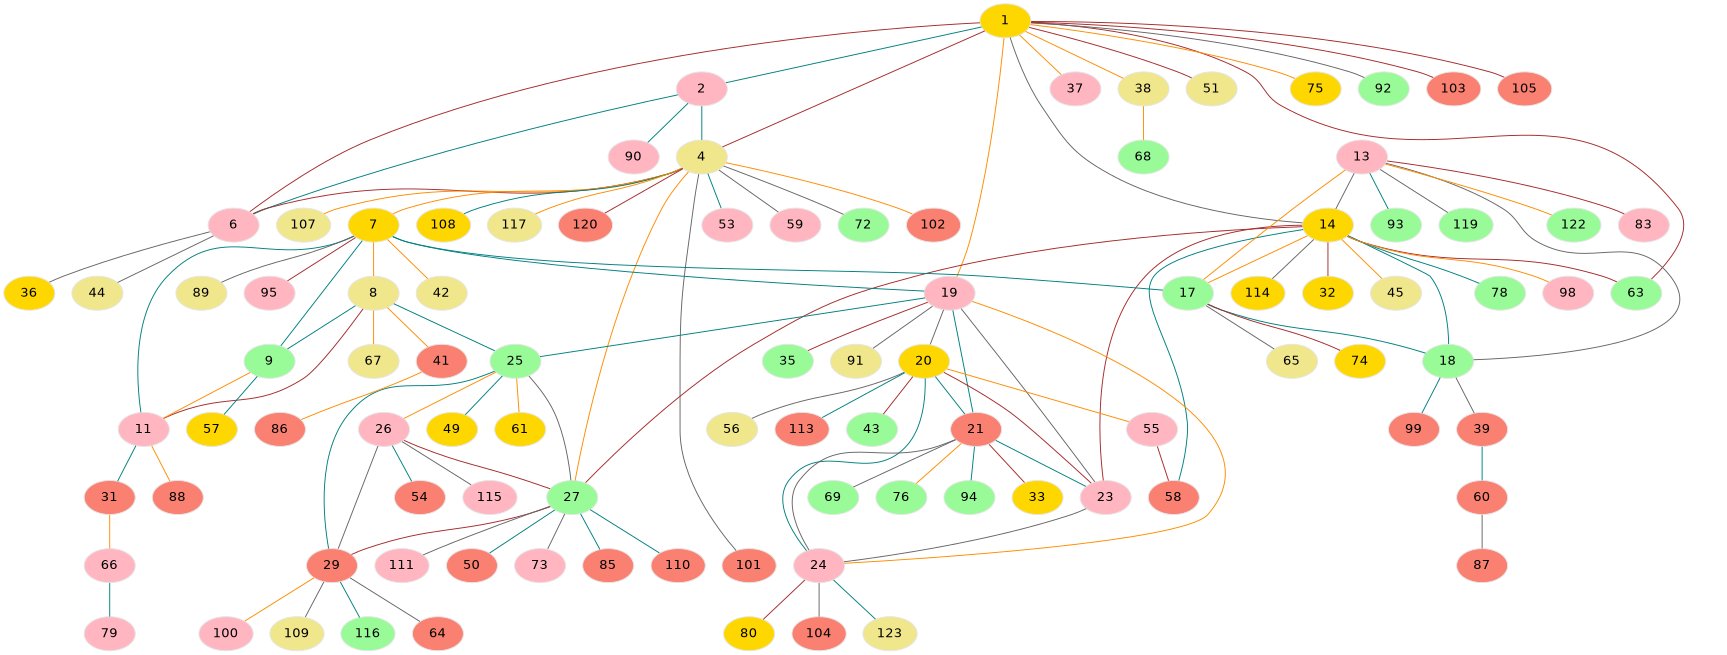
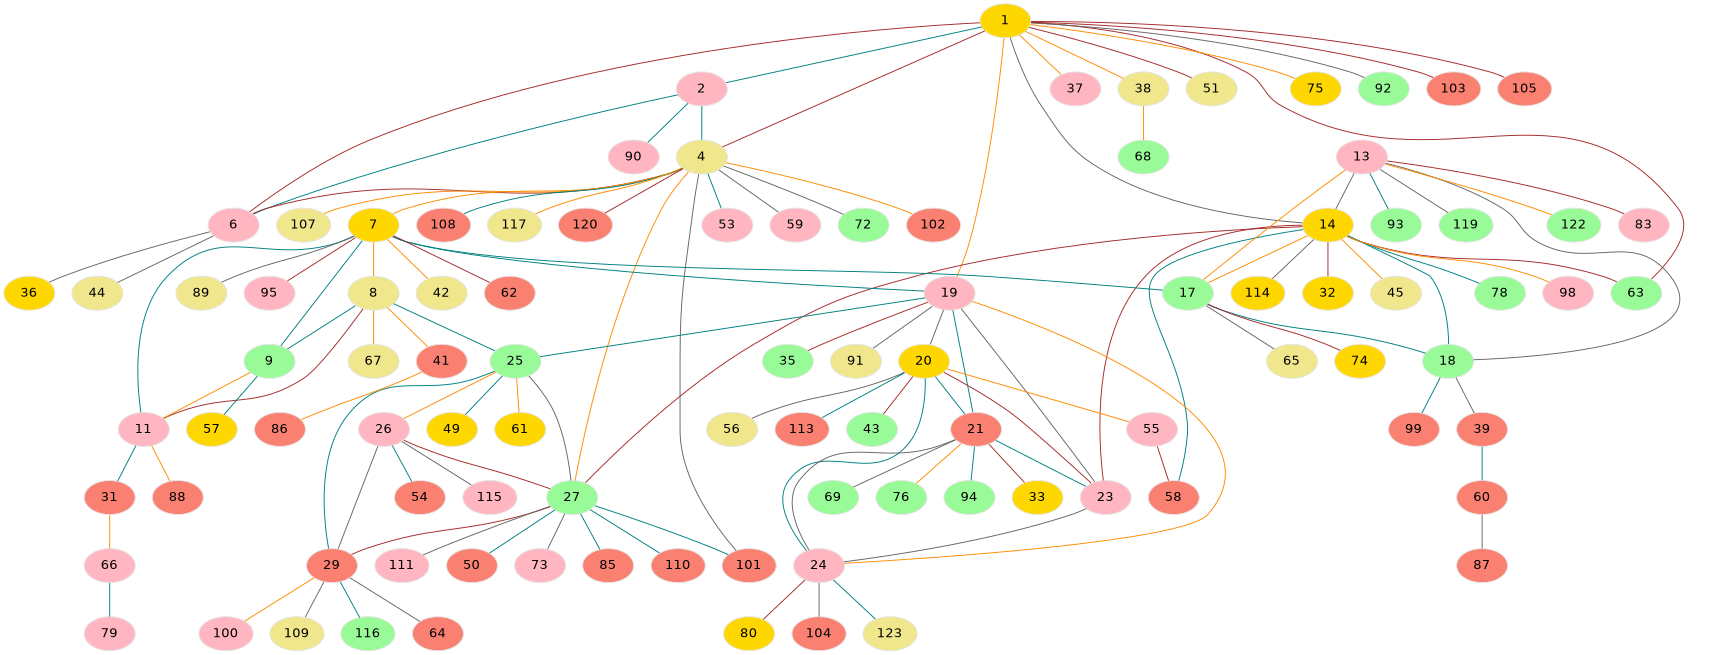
(444, 225) -> (444, 225)
none -> (510, 293)
none -> (662, 529)
